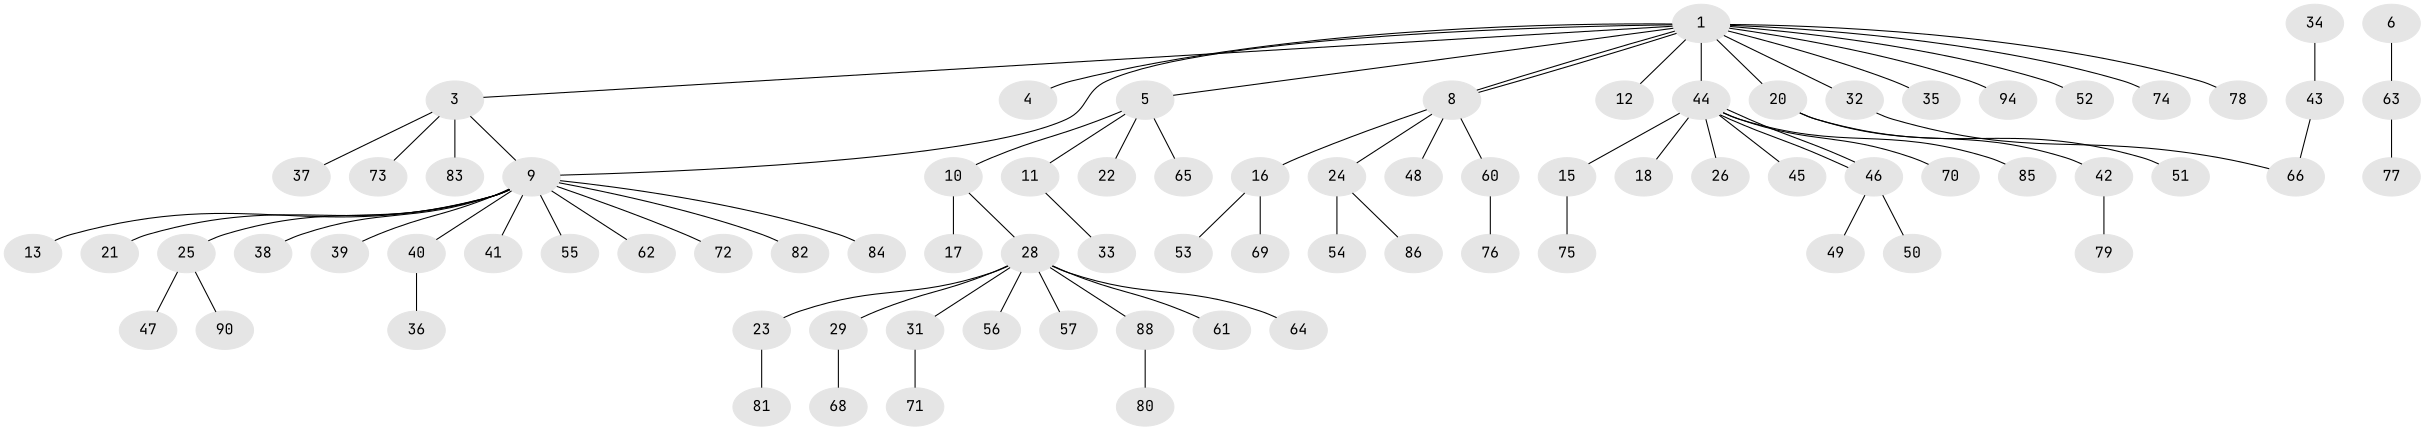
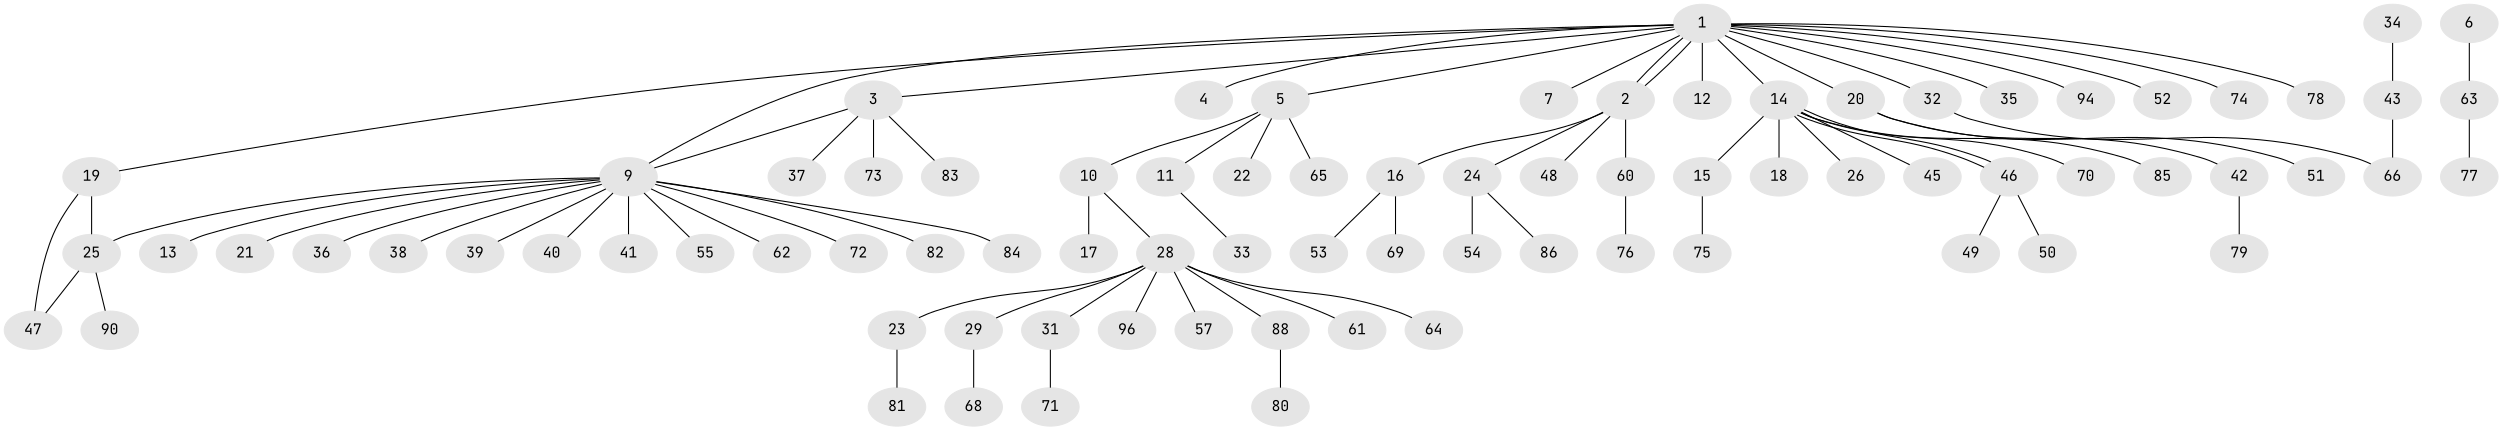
(1452, 100) -> (1626, 100)
none -> (1549, 100)
(1701, 100) -> (1779, 100)
none -> (92, 177)
(417, 292) -> (470, 205)
(992, 330) -> (1127, 330)
